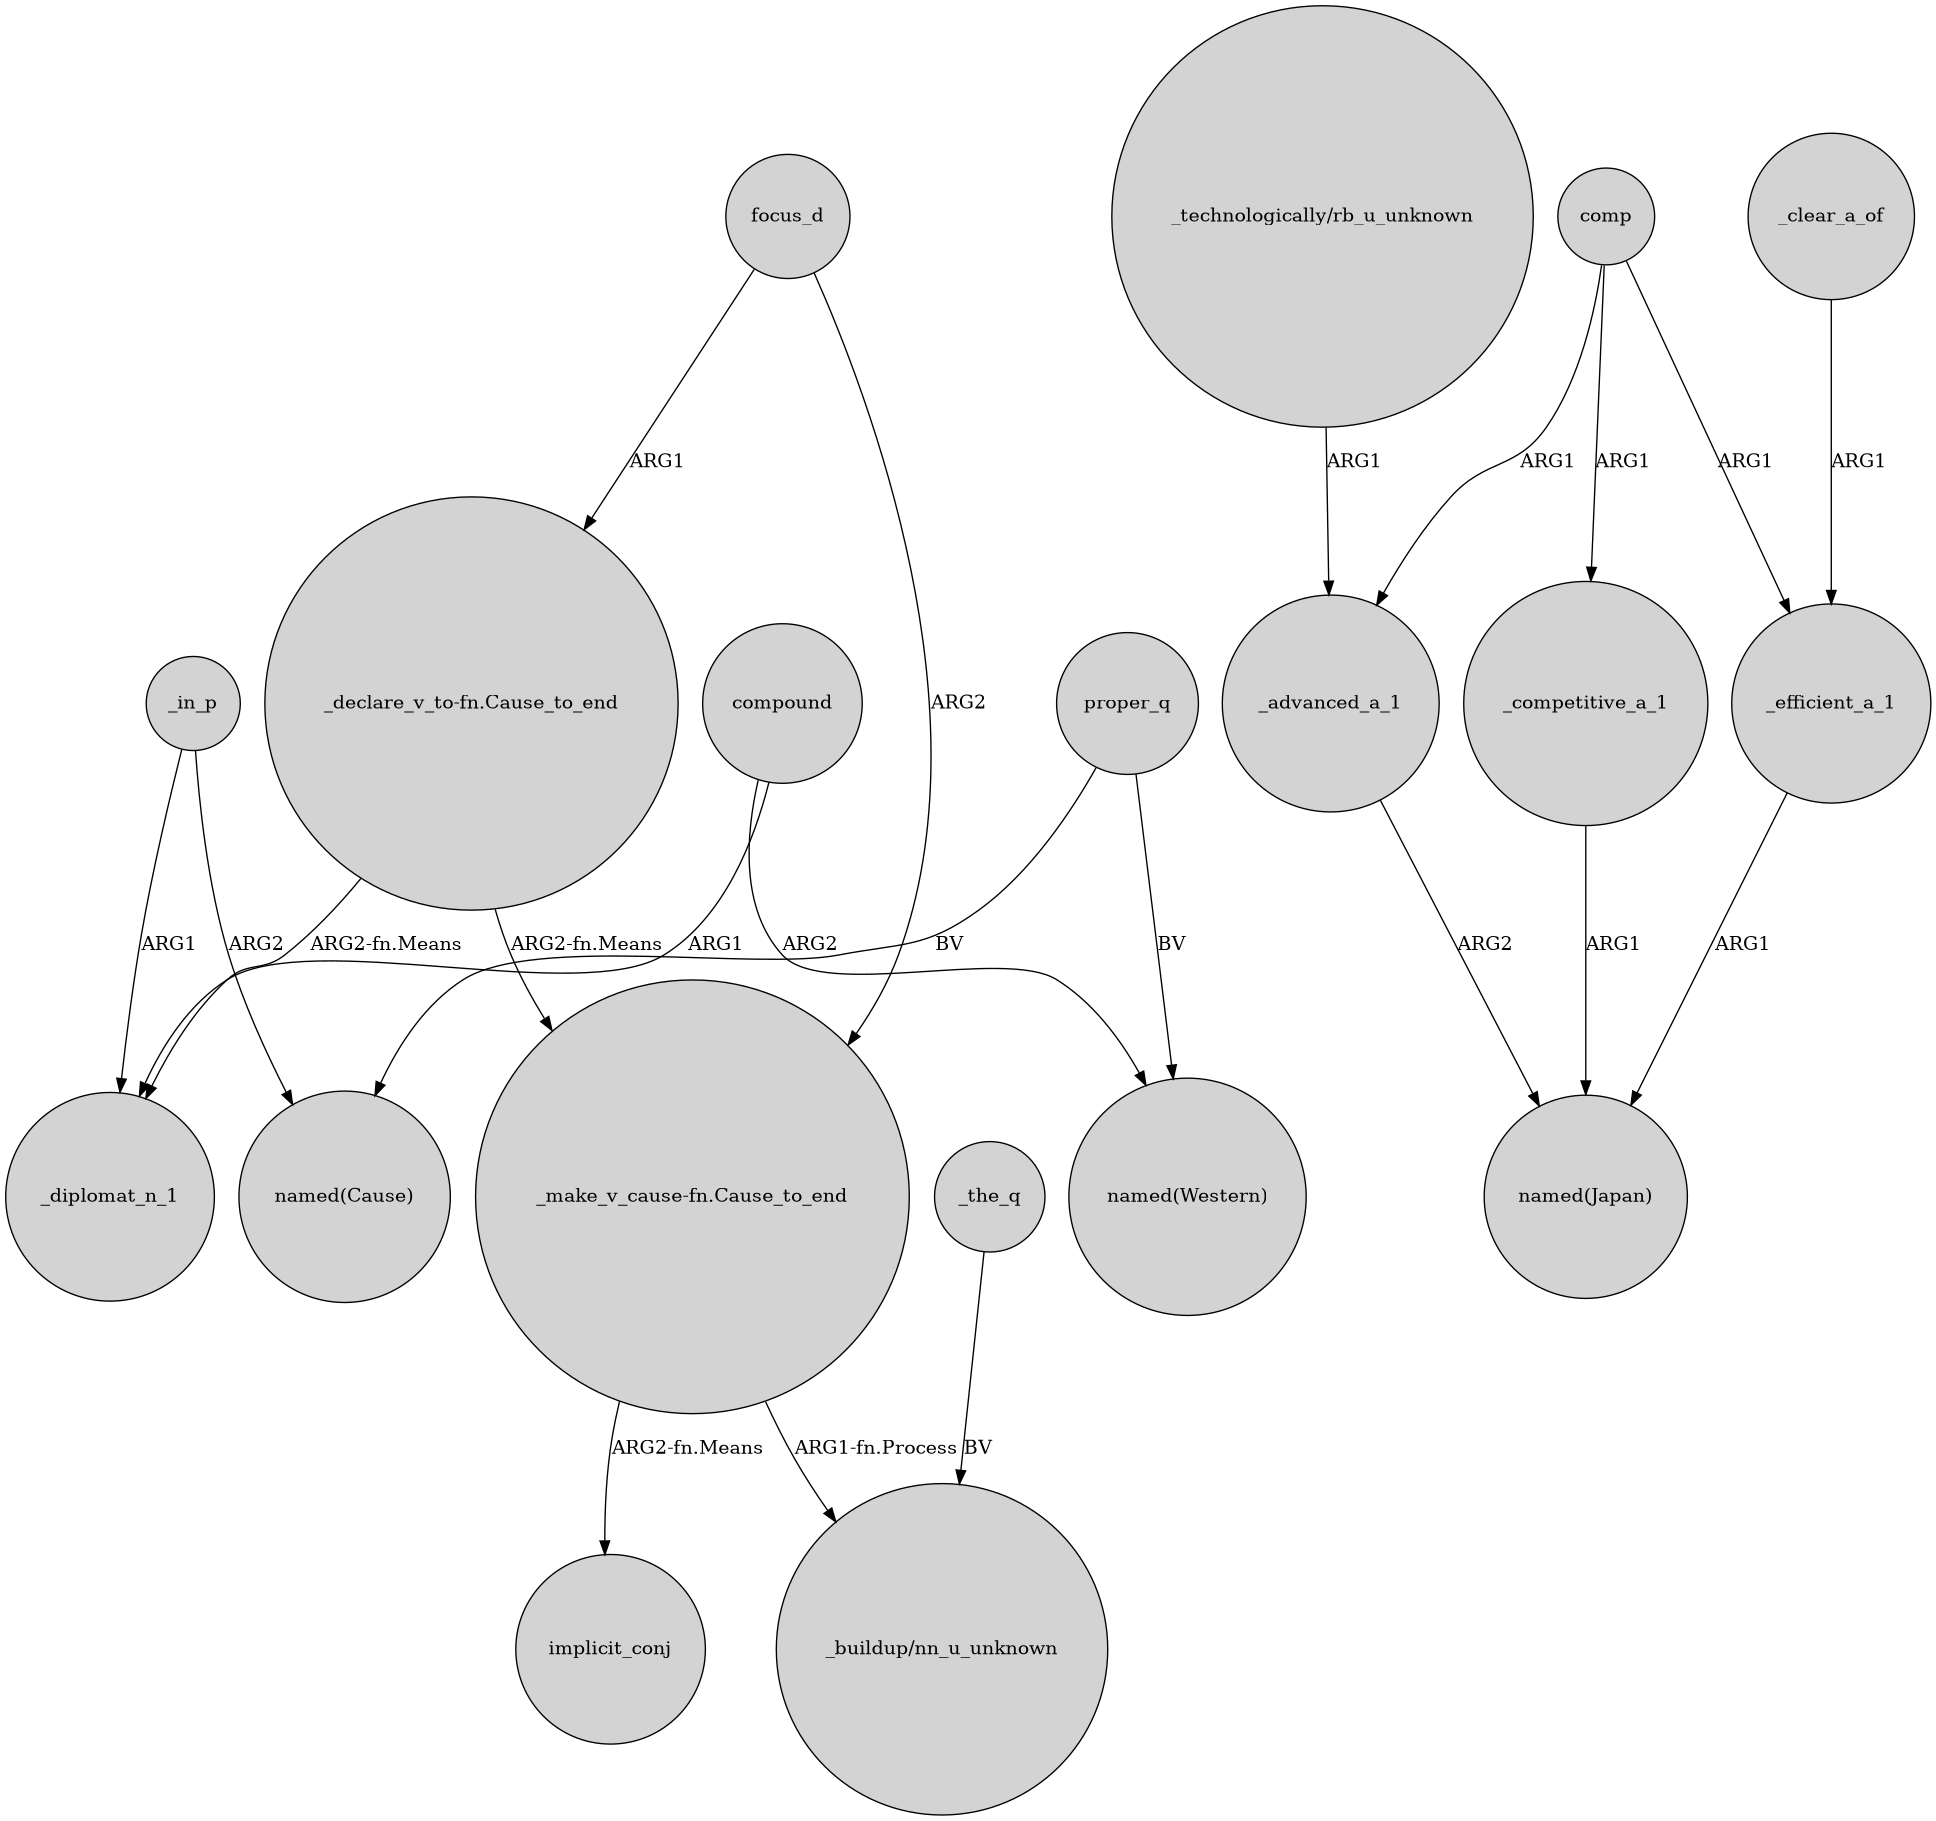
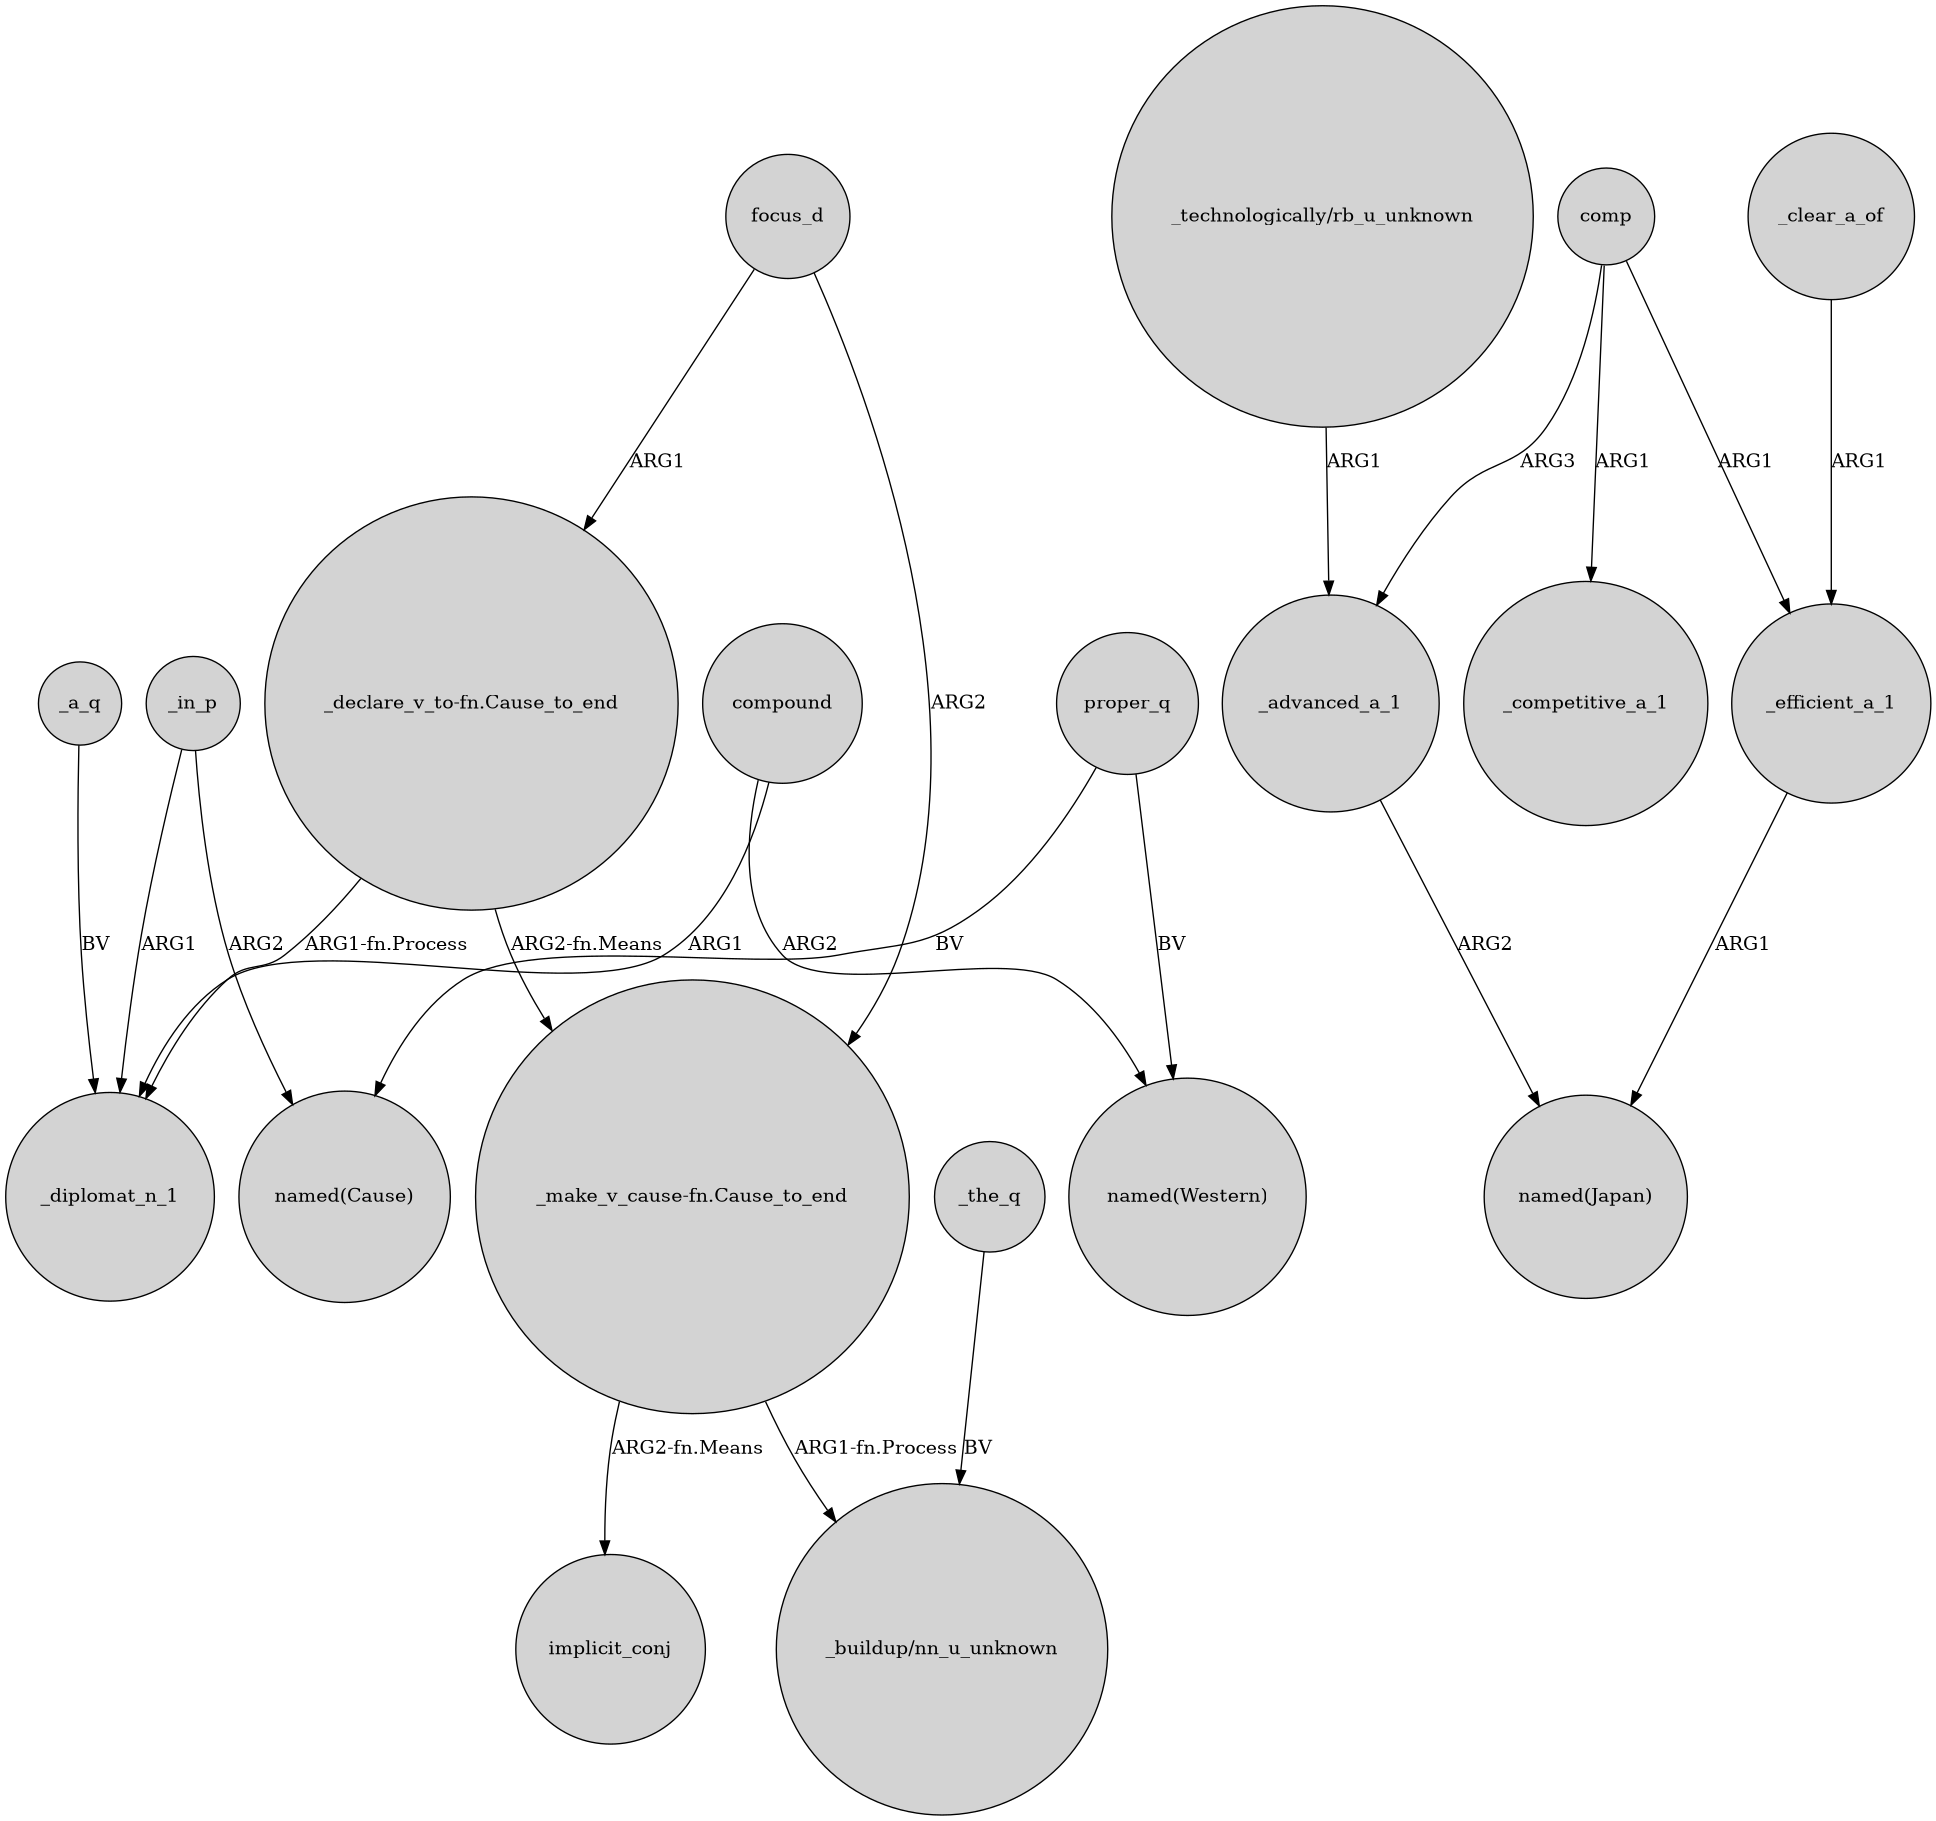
(1548, 462) -> (1548, 462)
none -> (80, 704)
(387, 945) -> (387, 945)
(1586, 953) -> none
